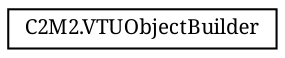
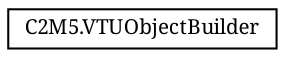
(142, 29) -> (142, 29)
